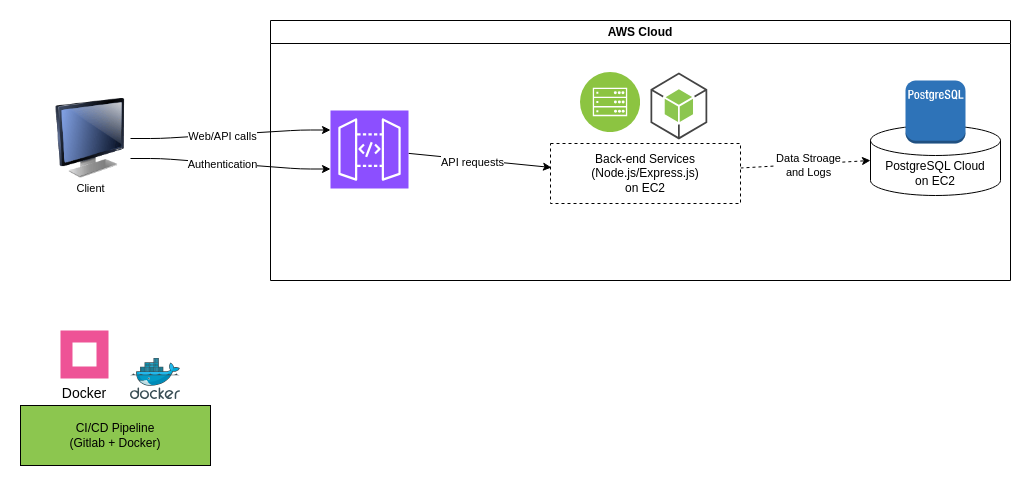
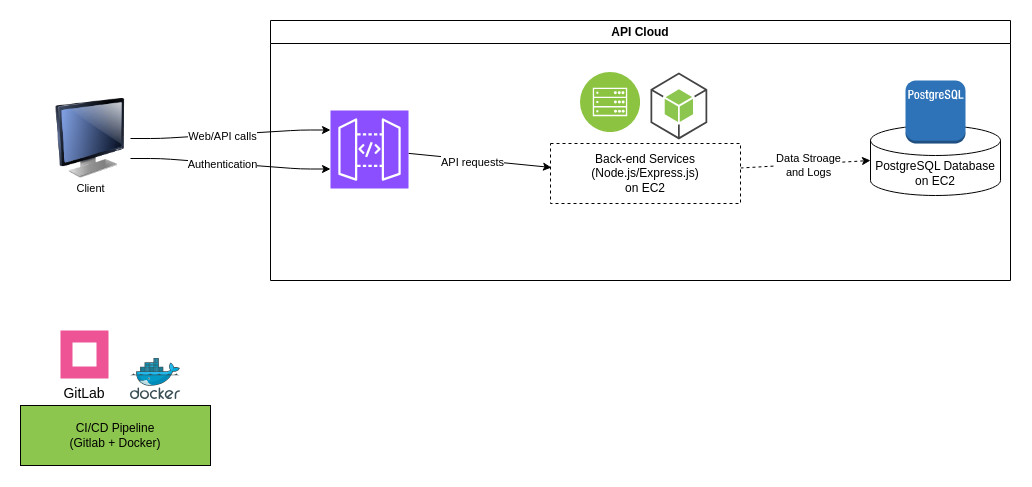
(641, 33) -> (641, 33)
(936, 174) -> (936, 174)
(84, 393) -> (84, 393)
